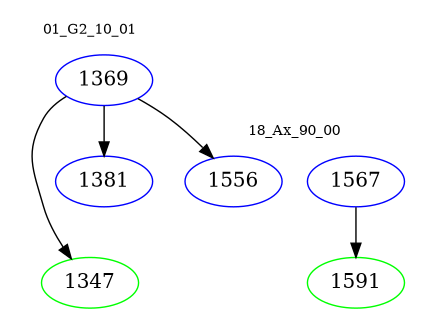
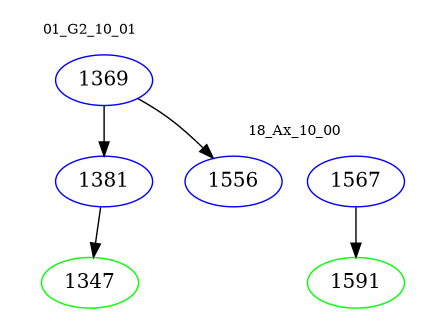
(295, 132) -> (295, 132)
(33, 169) -> (98, 225)
